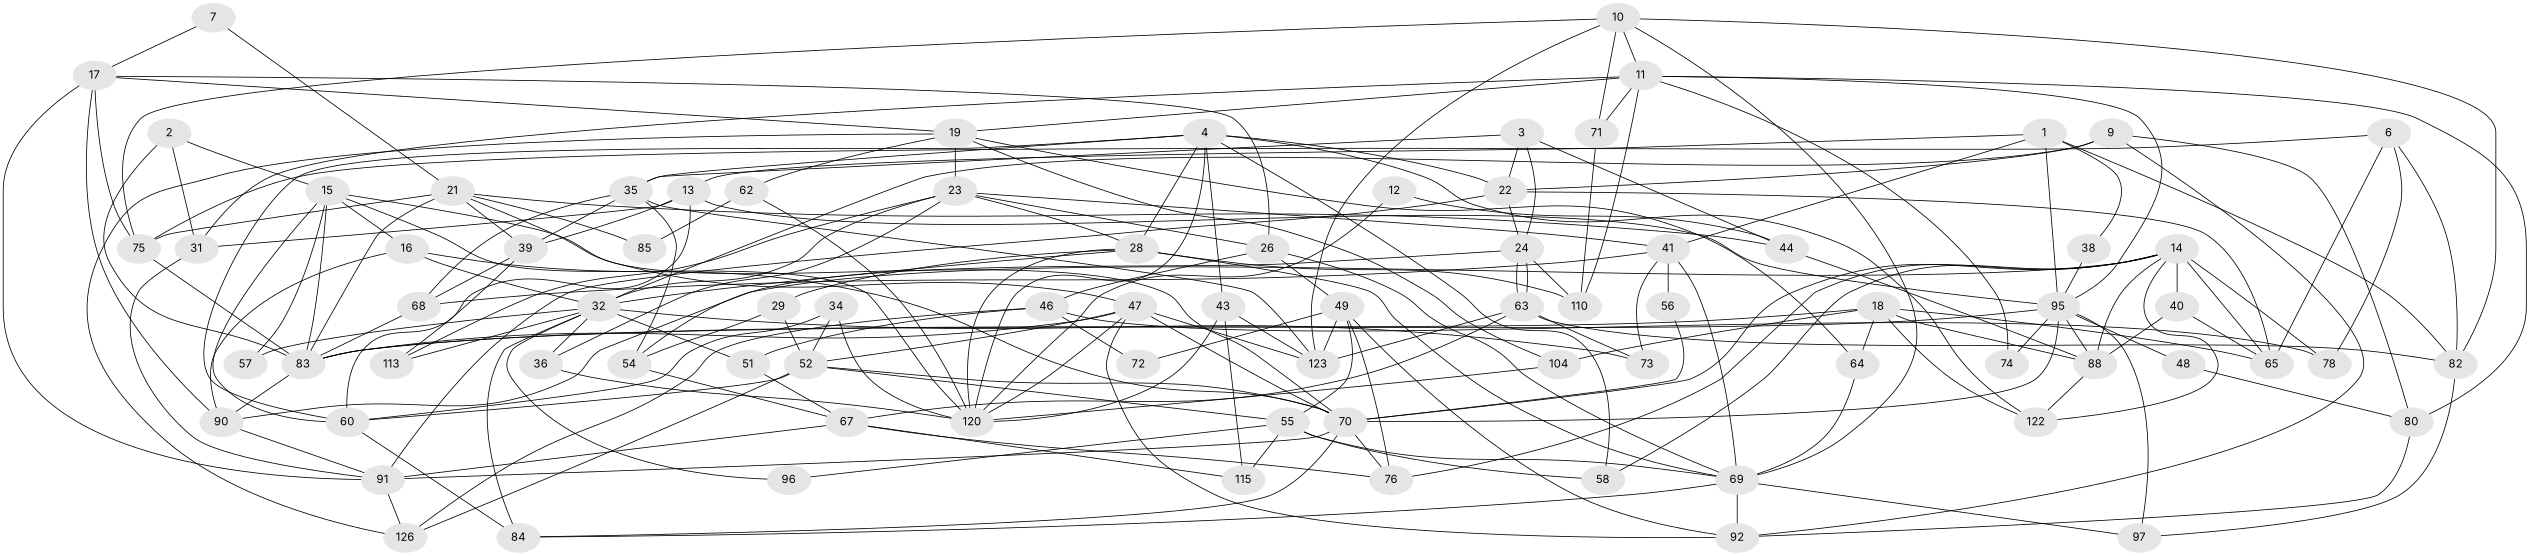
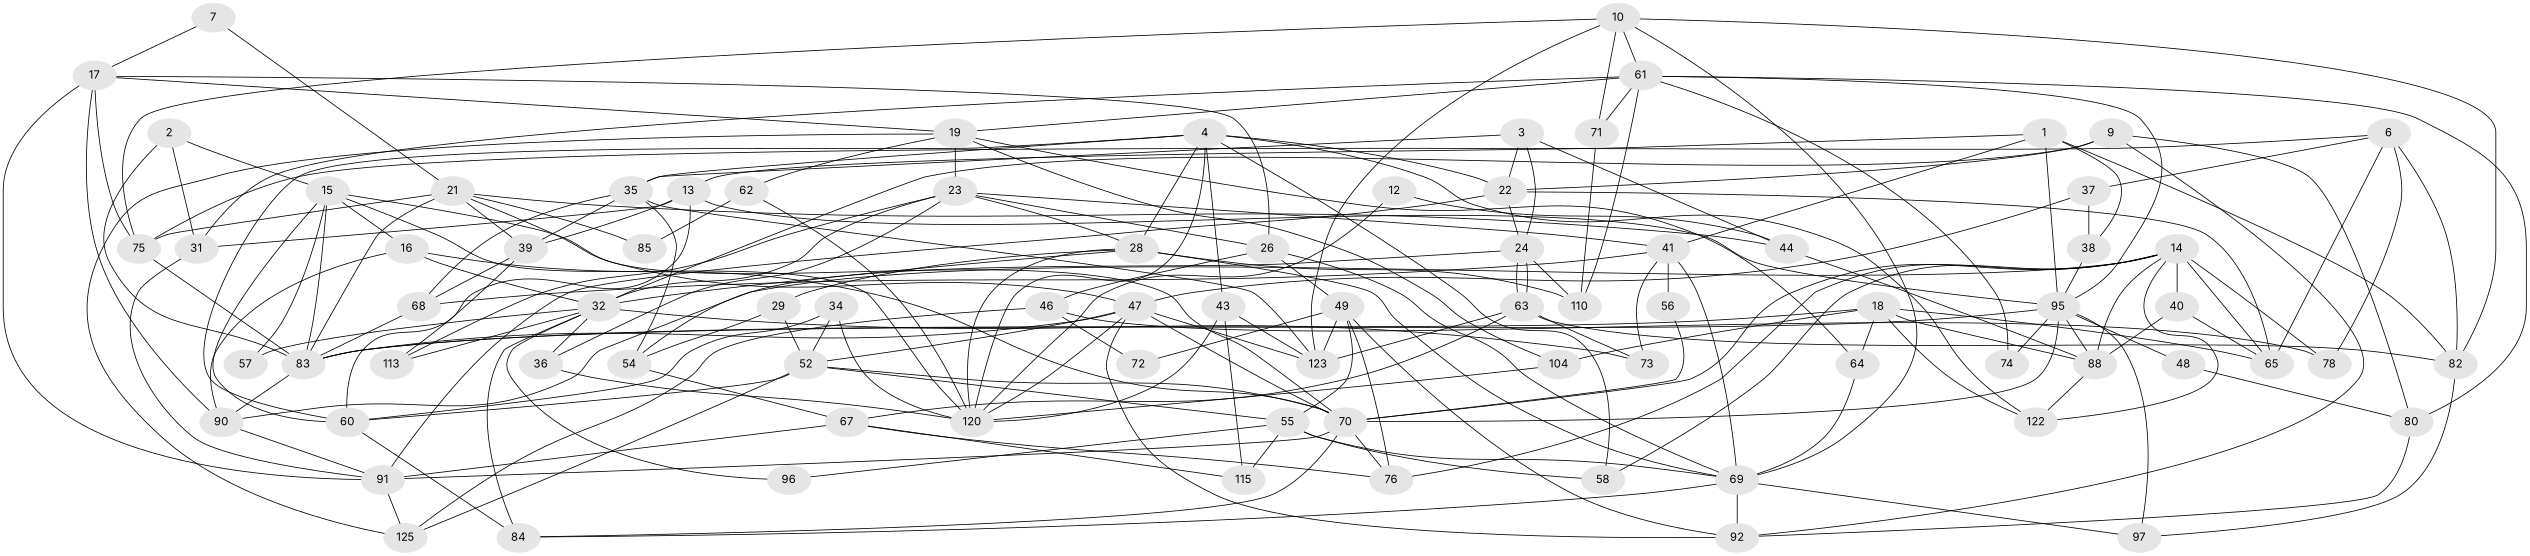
(1641, 75) -> (1641, 75)
none -> (2089, 191)
(748, 364) -> none
(405, 538) -> (405, 538)
